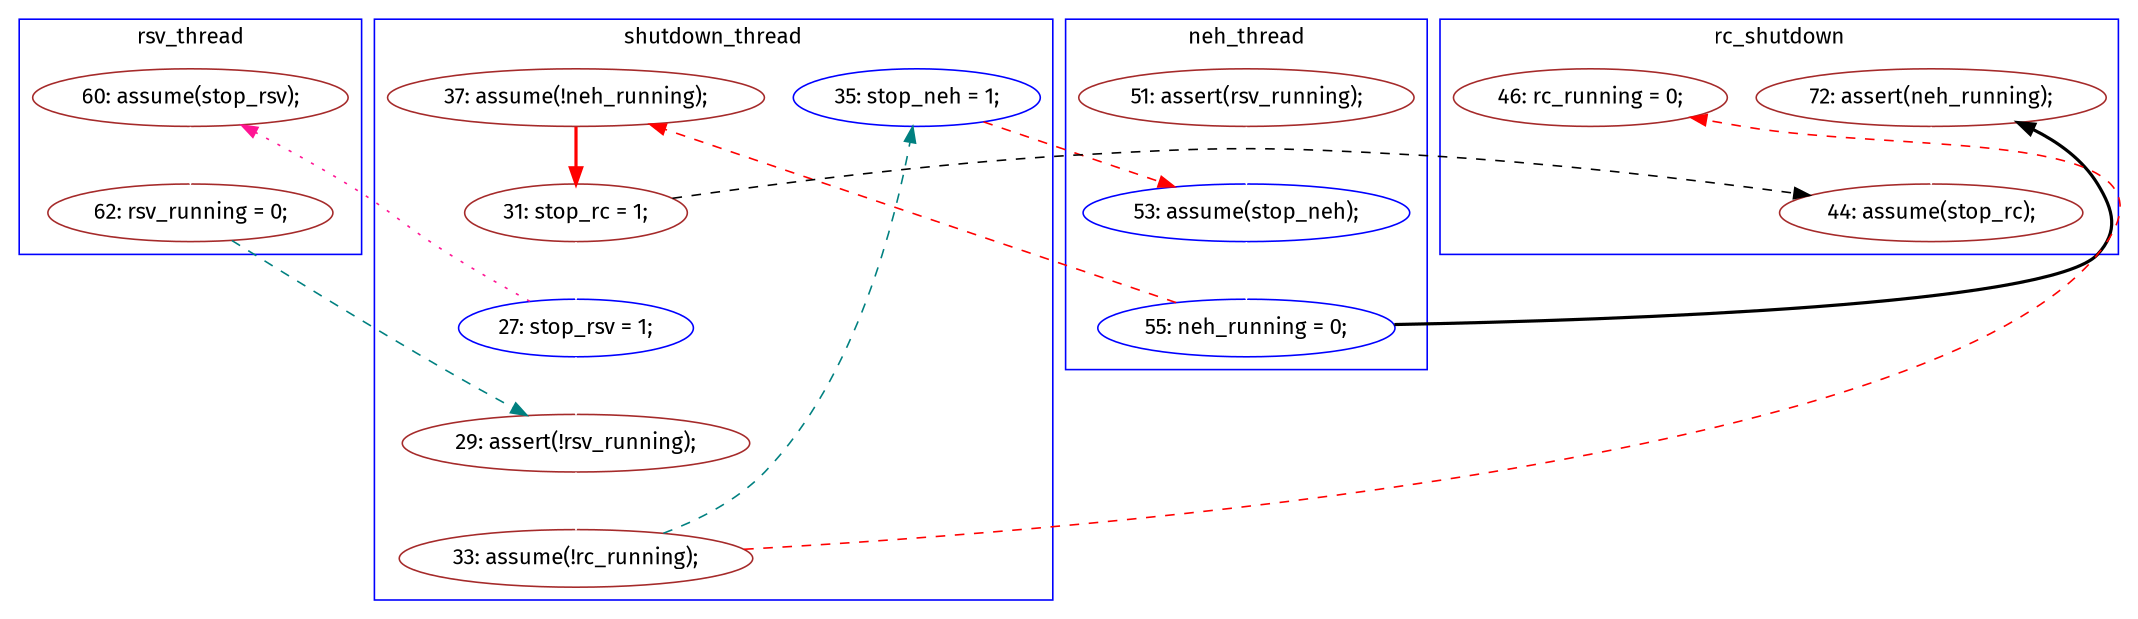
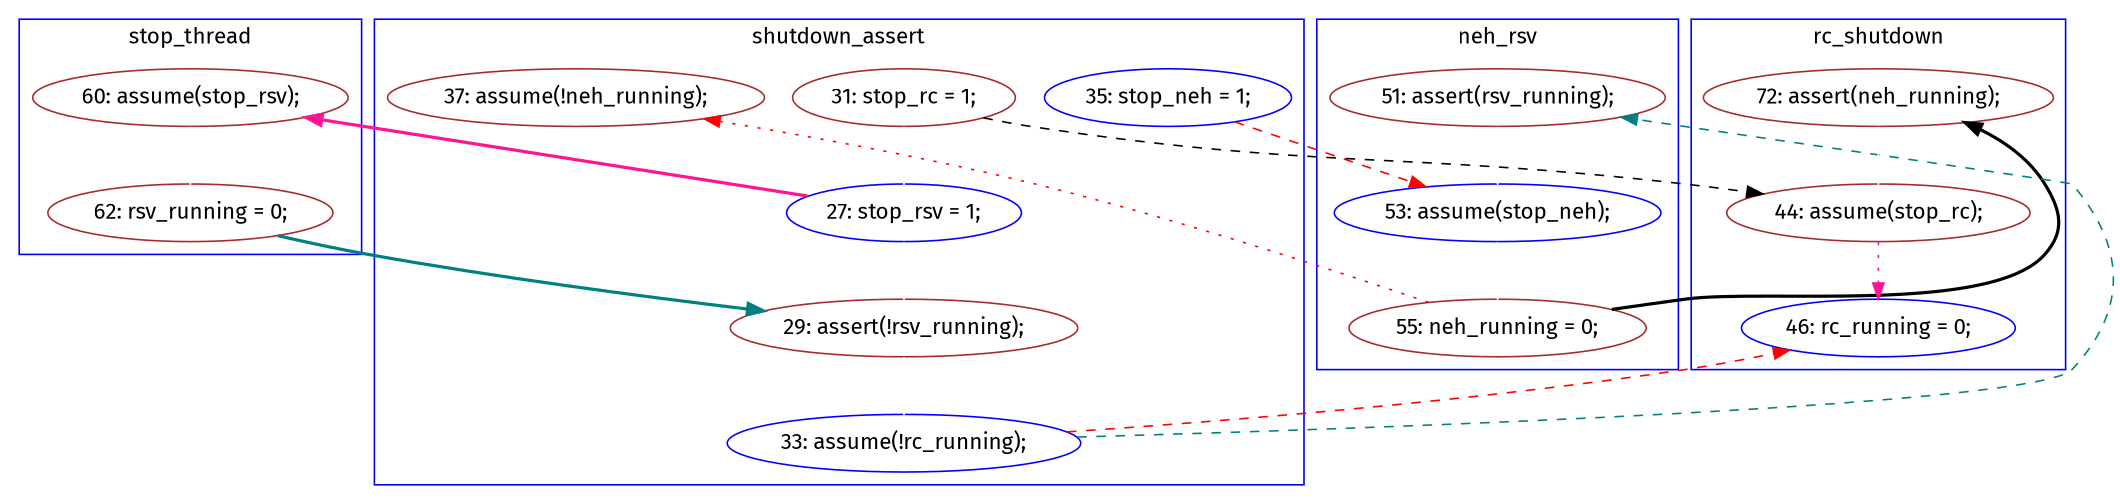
(190, 38) -> (190, 38)
(714, 38) -> (839, 38)
(1246, 38) -> (1498, 38)
(1590, 98) -> (1878, 328)
(576, 147) -> none
(394, 215) -> (565, 158)
(921, 216) -> (1079, 195)
none -> (1878, 263)
(364, 322) -> (512, 278)
(1246, 328) -> (1498, 328)
(834, 372) -> (1899, 398)
(576, 558) -> (904, 443)
